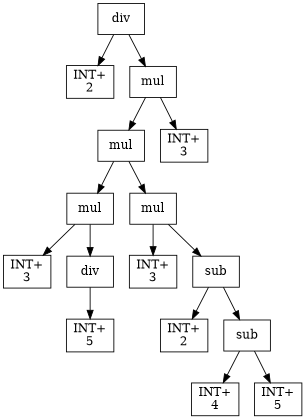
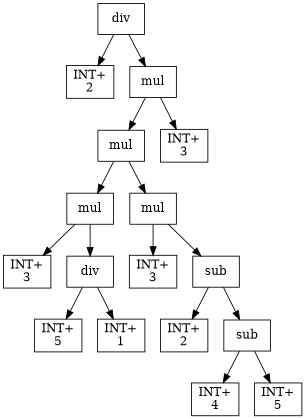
none -> (121, 336)
